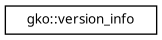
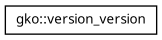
(81, 20) -> (81, 20)
